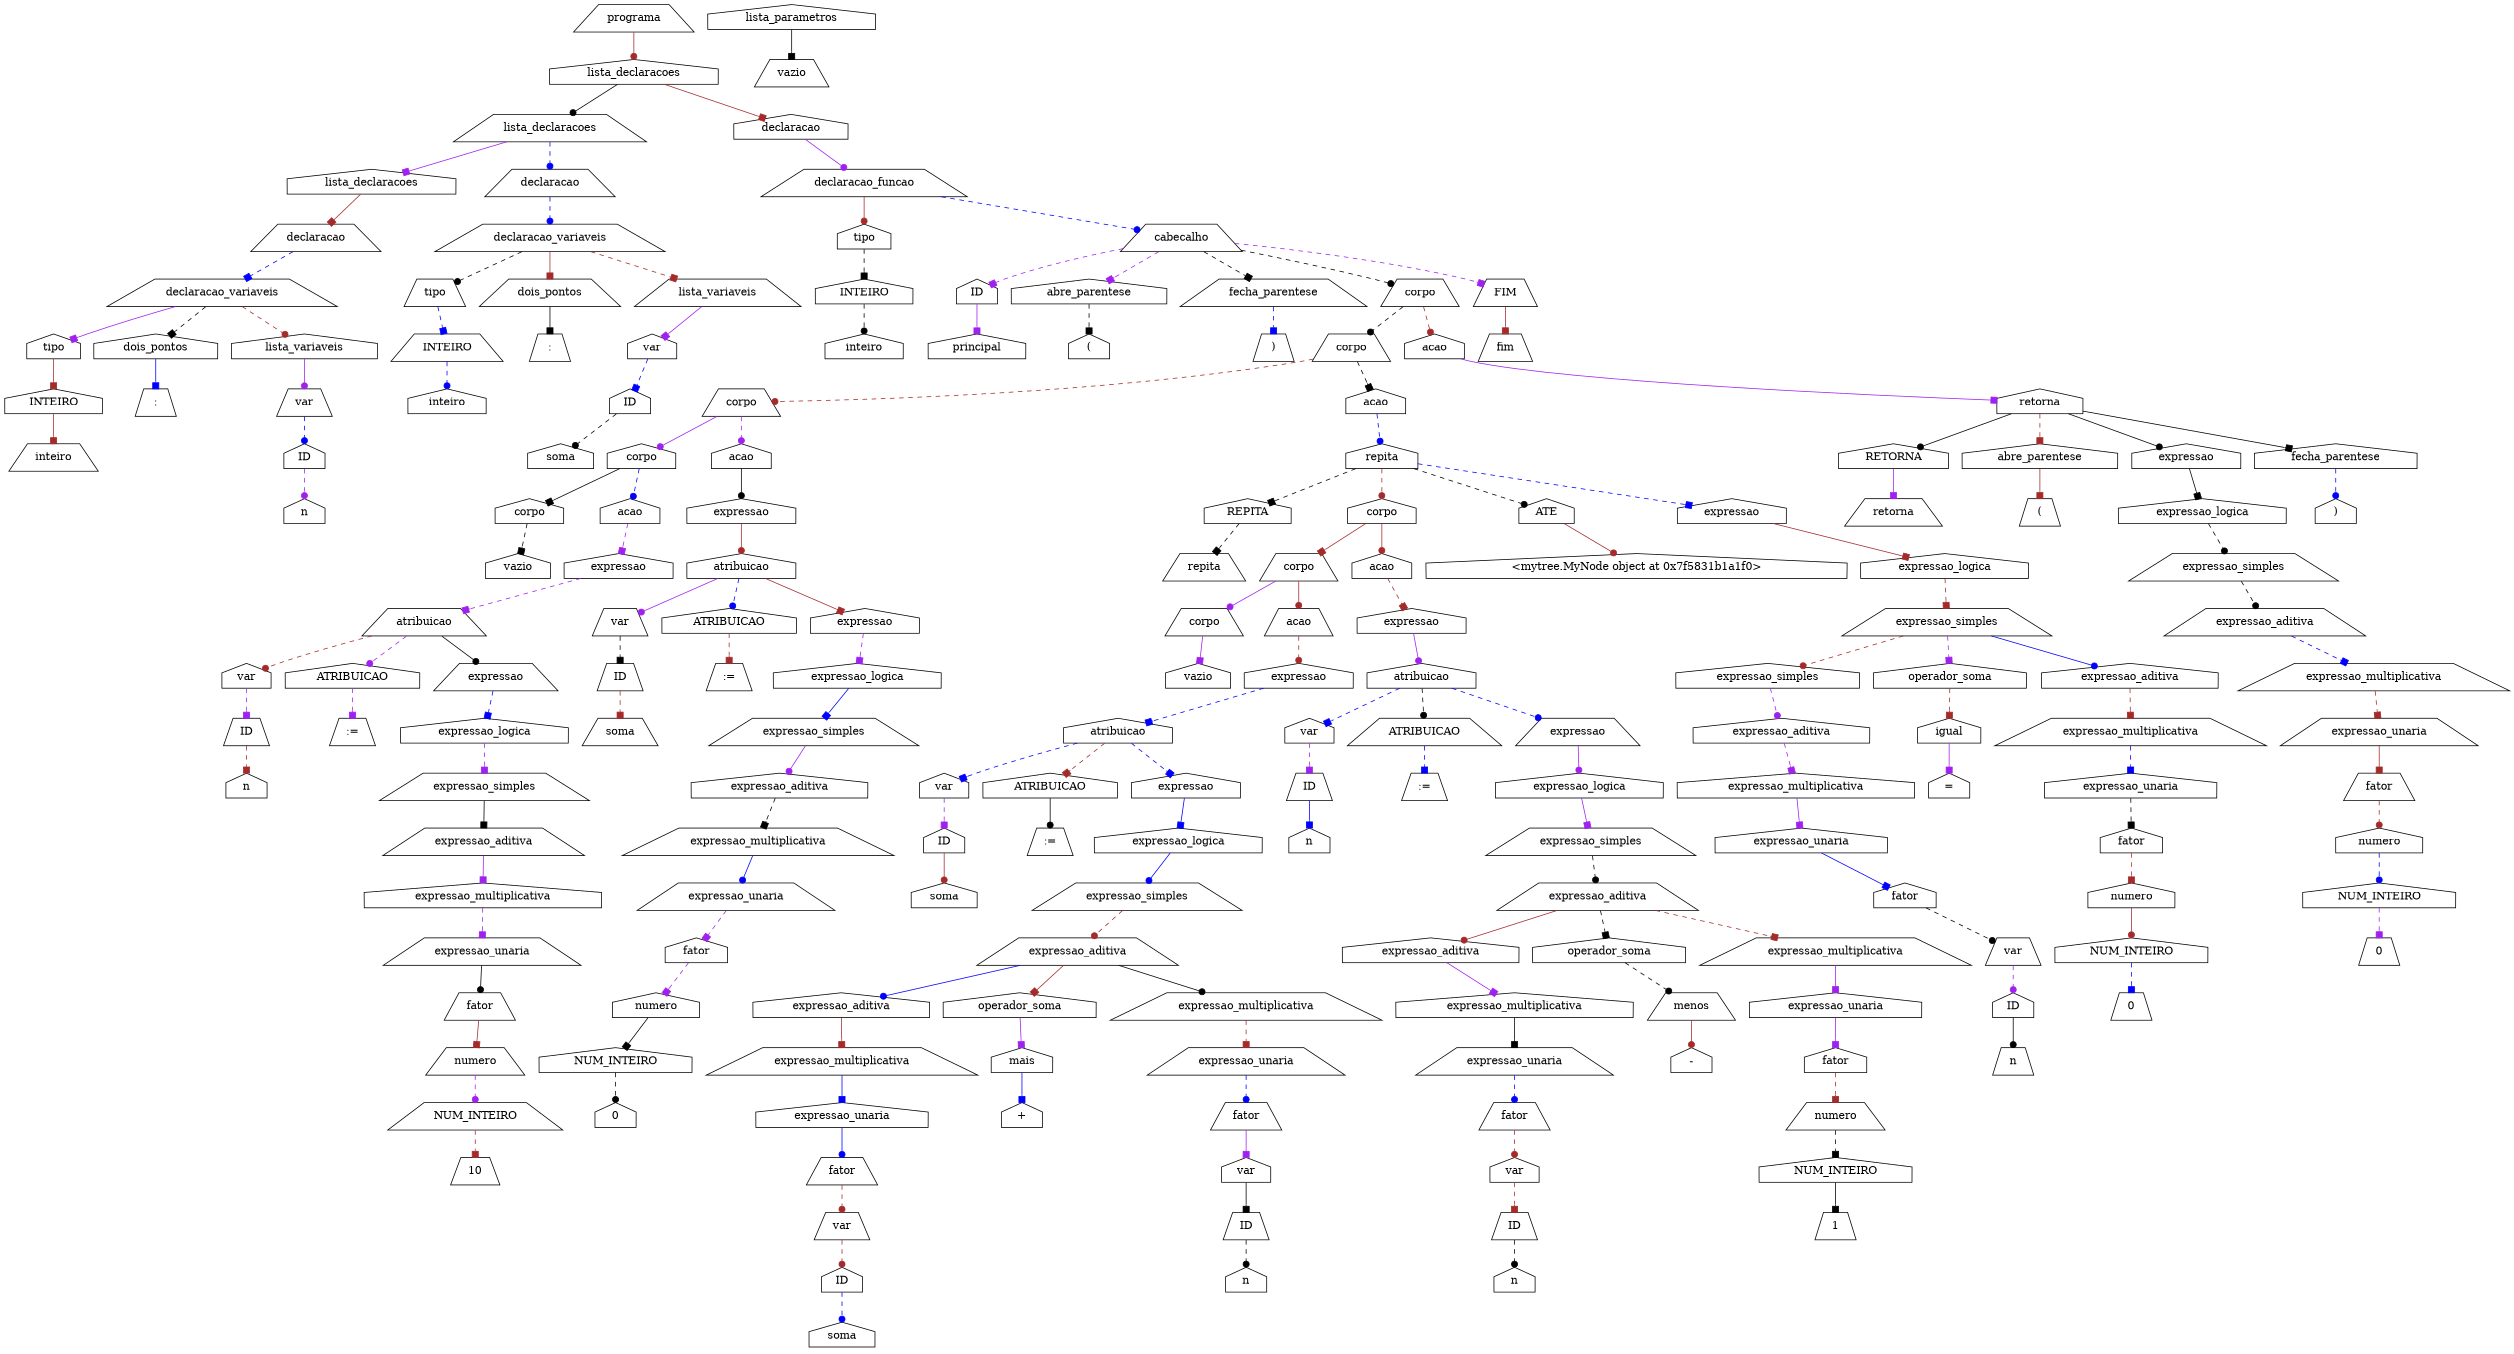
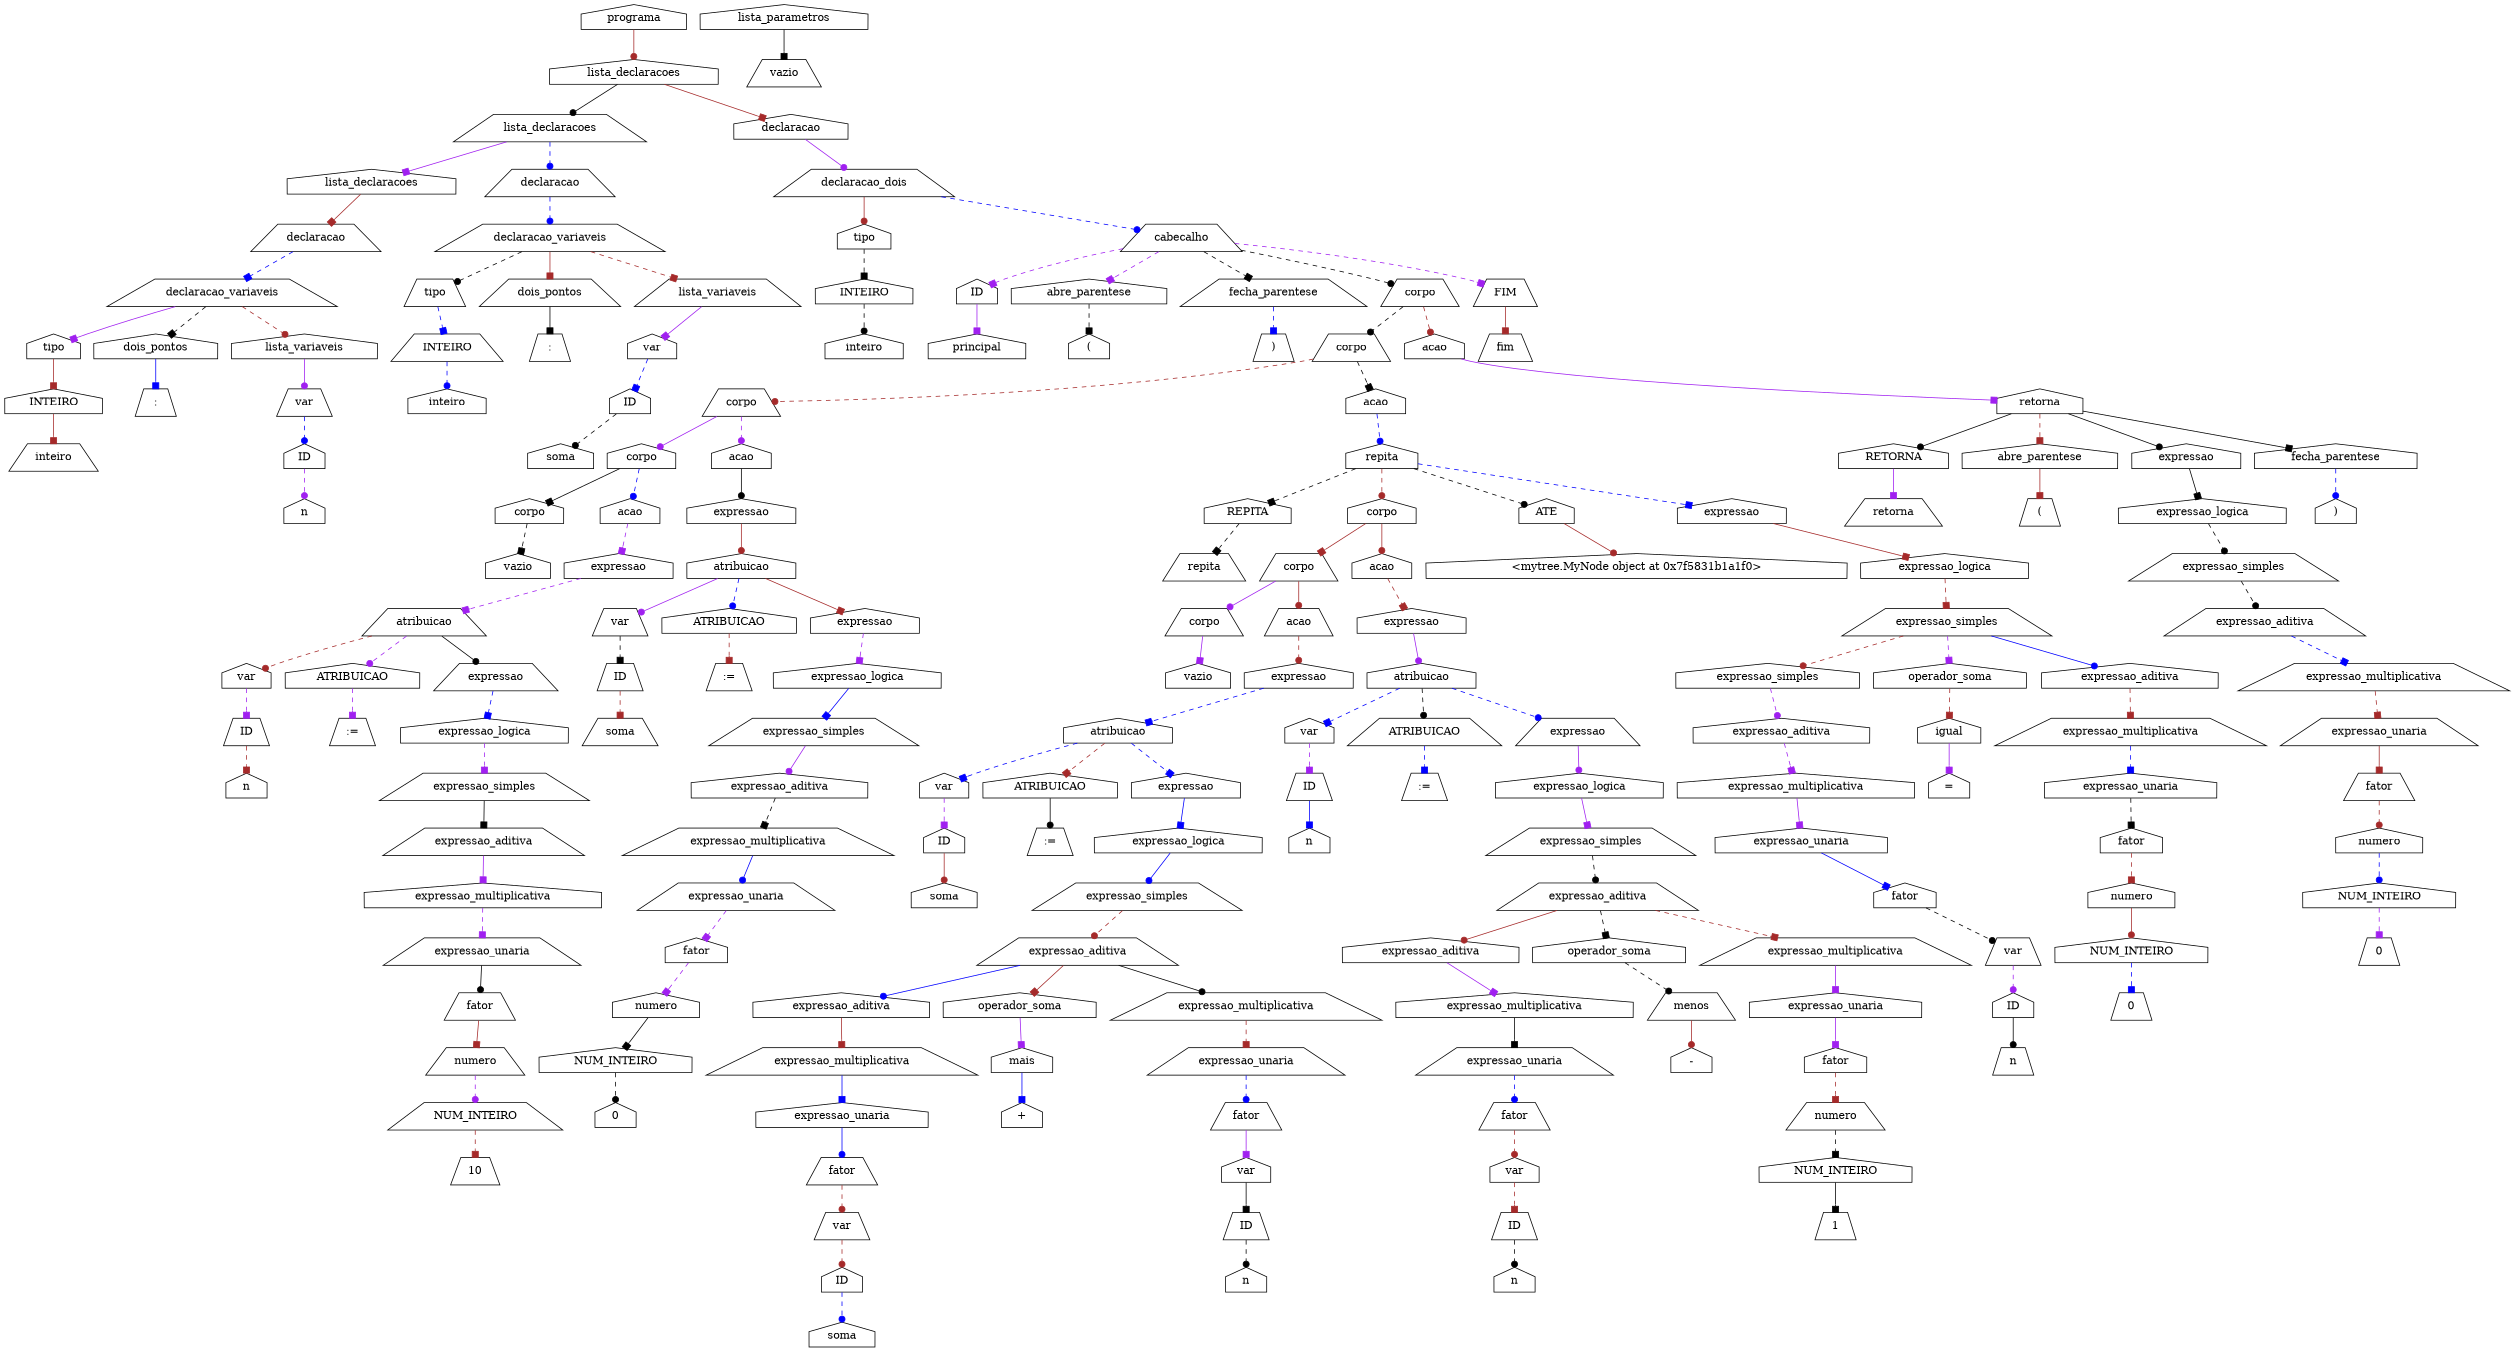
(634, 18) -> (634, 18)
(864, 183) -> (864, 183)
